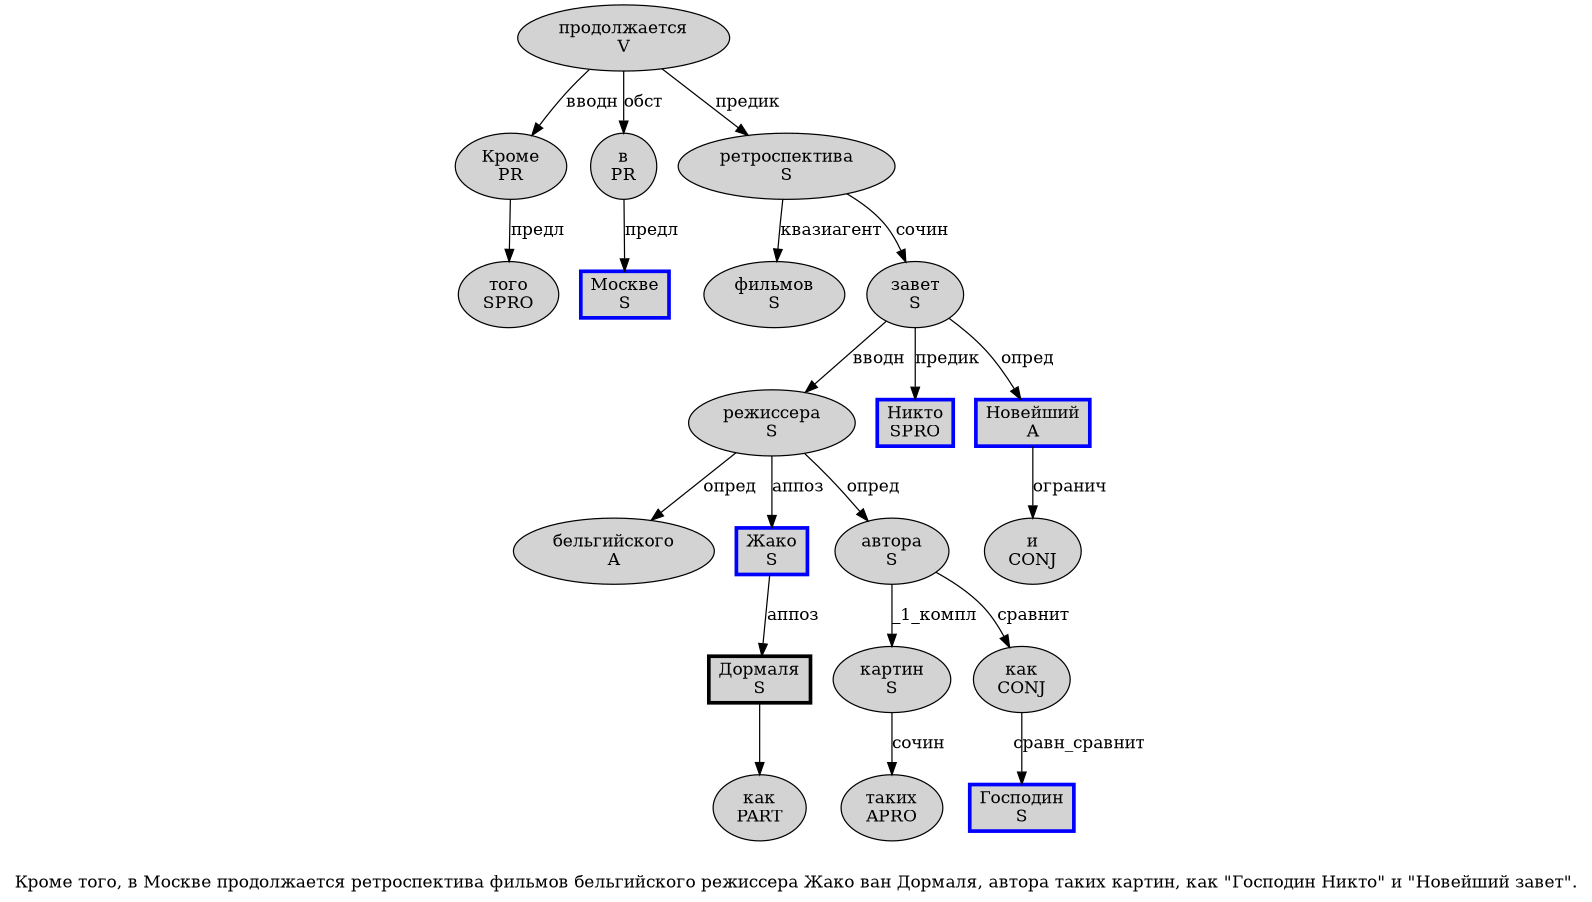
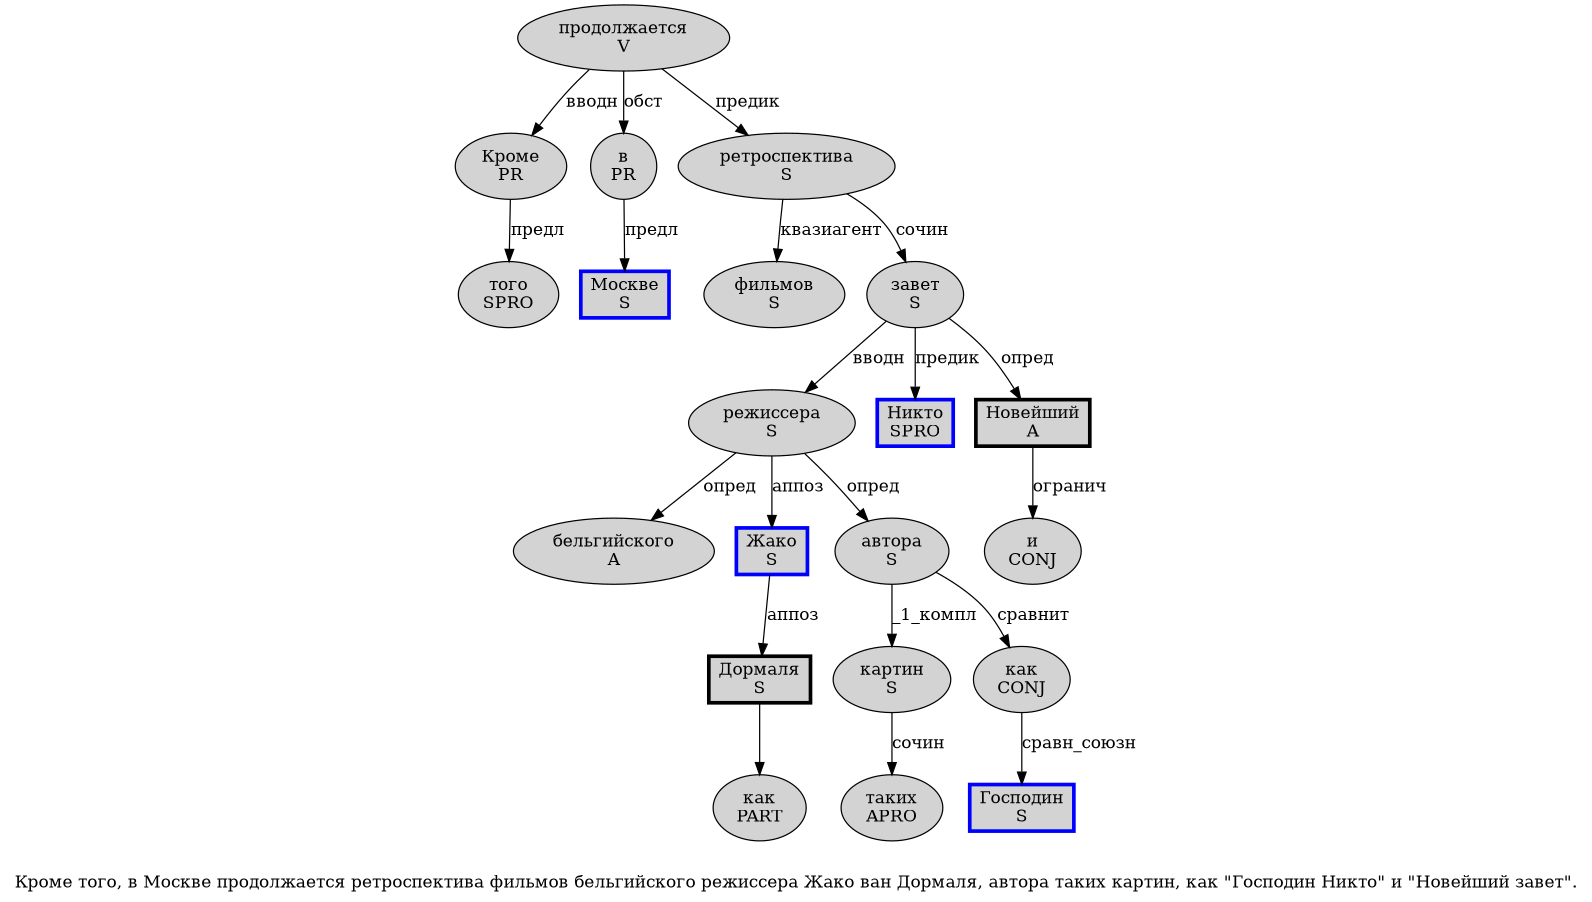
(1033, 423) -> (1033, 423)
(1079, 744) -> (1079, 744)
